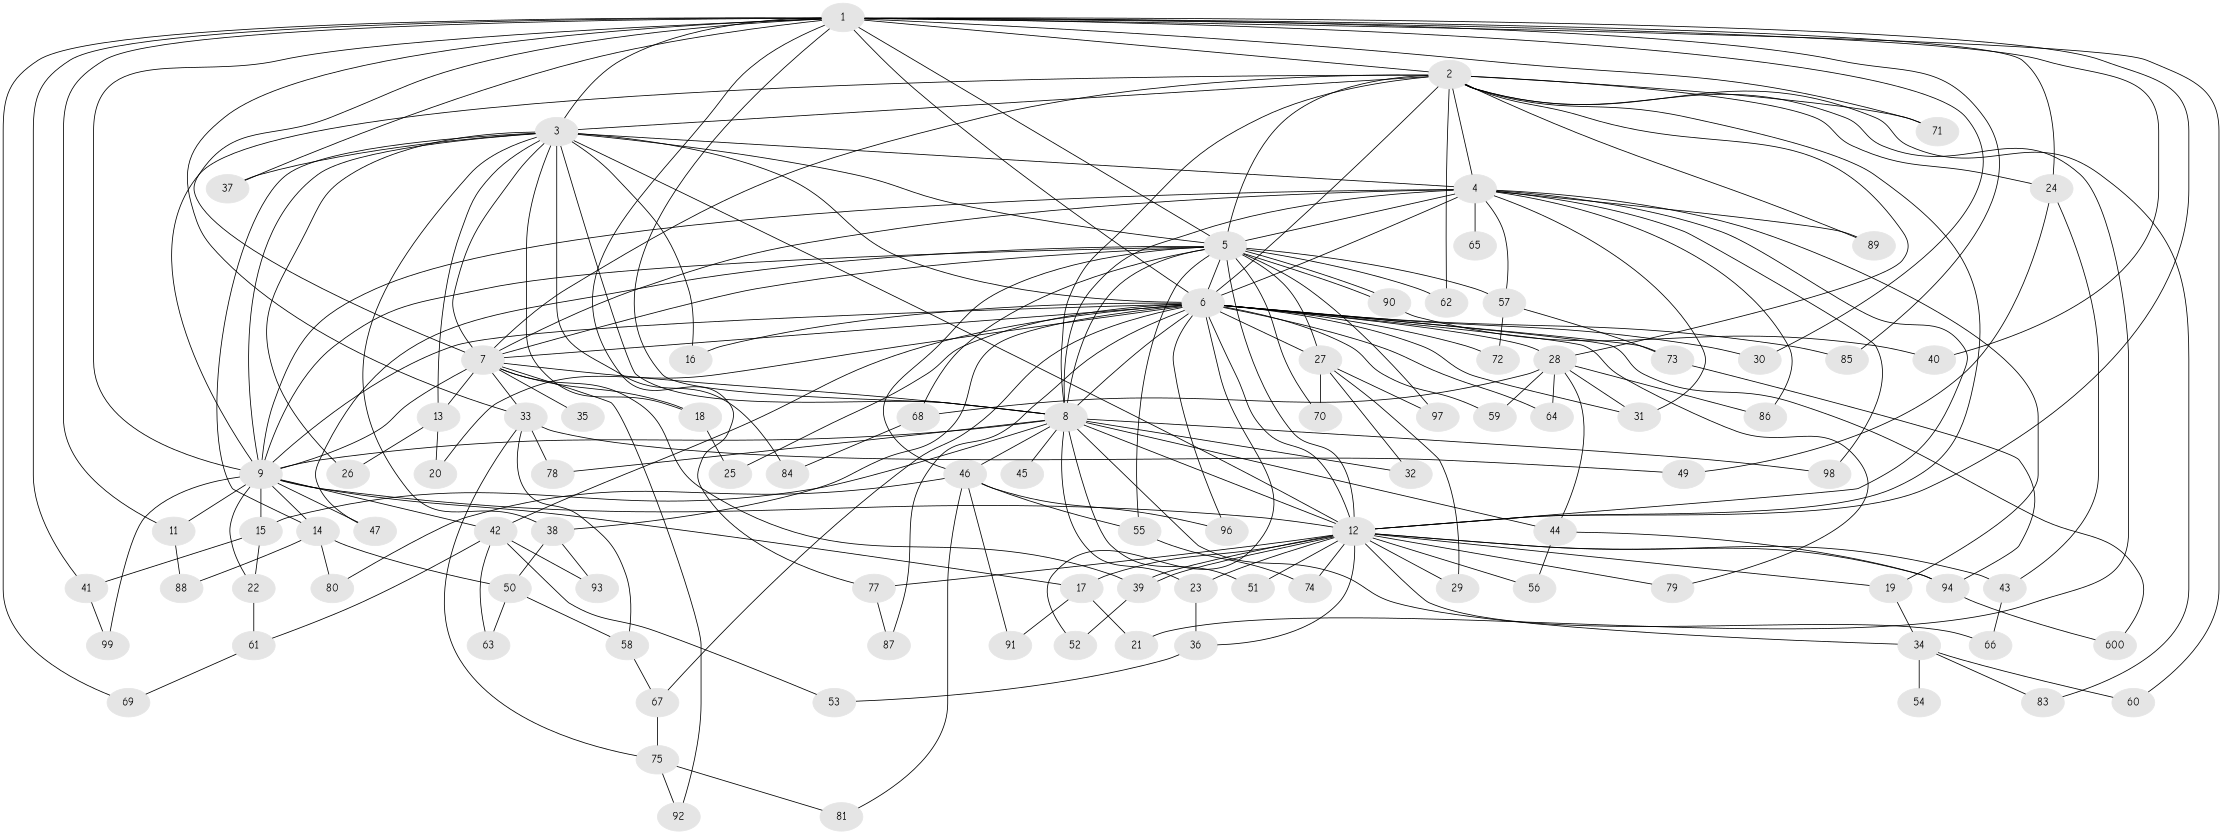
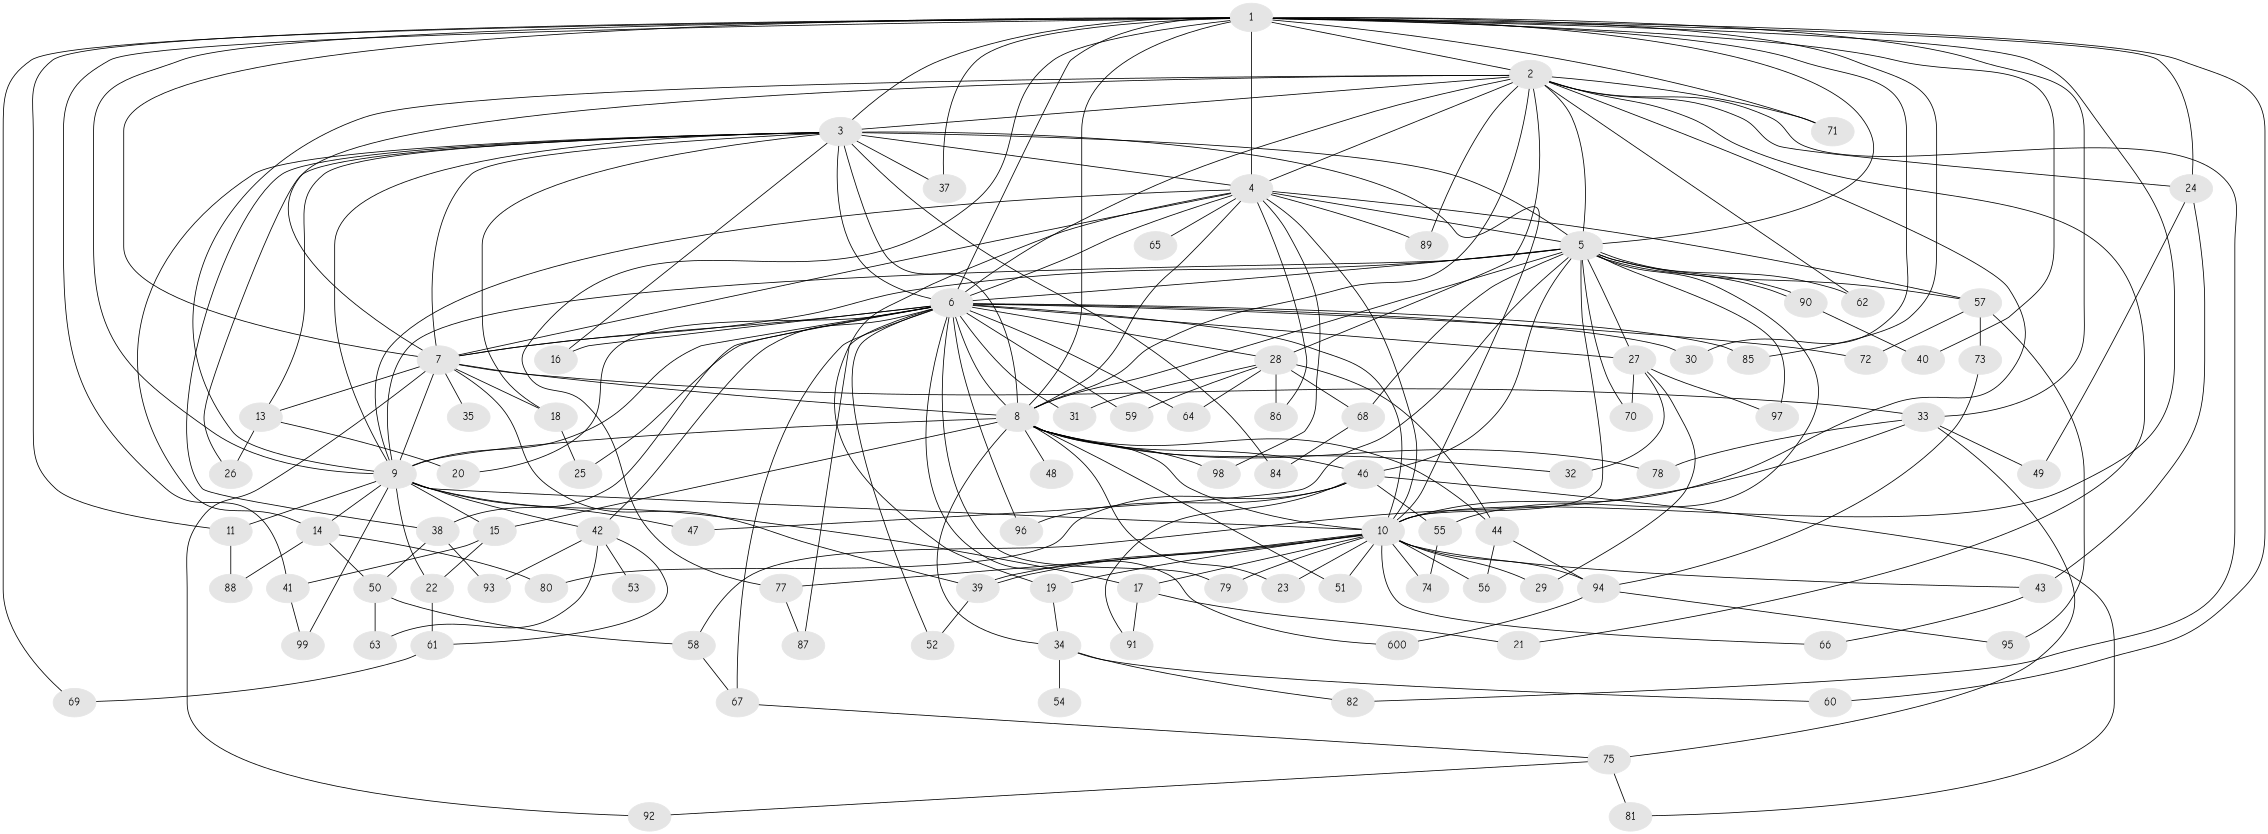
(1646, 279) -> (1251, 103)
(1440, 325) -> none
(1022, 474) -> (1052, 474)
(1354, 531) -> (1383, 531)
(1196, 646) -> none
none -> (2008, 646)
(2043, 703) -> (1353, 703)
